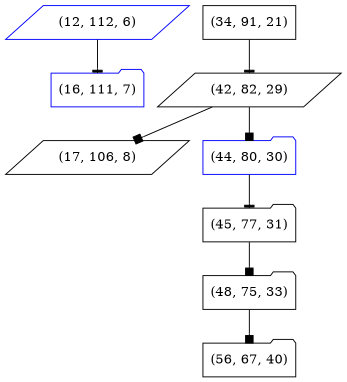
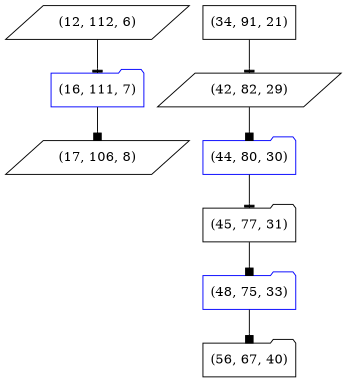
(97, 22) -> (97, 22)
(178, 122) -> (97, 119)
(249, 292) -> (249, 292)
